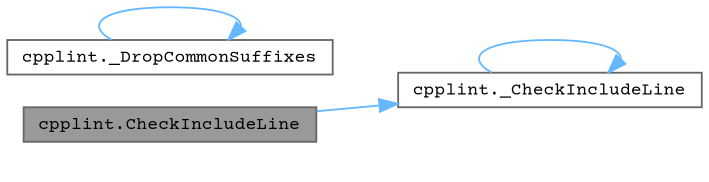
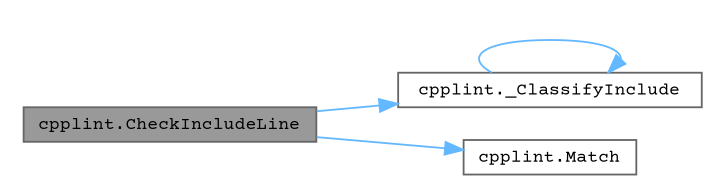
(170, 57) -> none
(550, 90) -> (550, 90)
none -> (550, 157)
